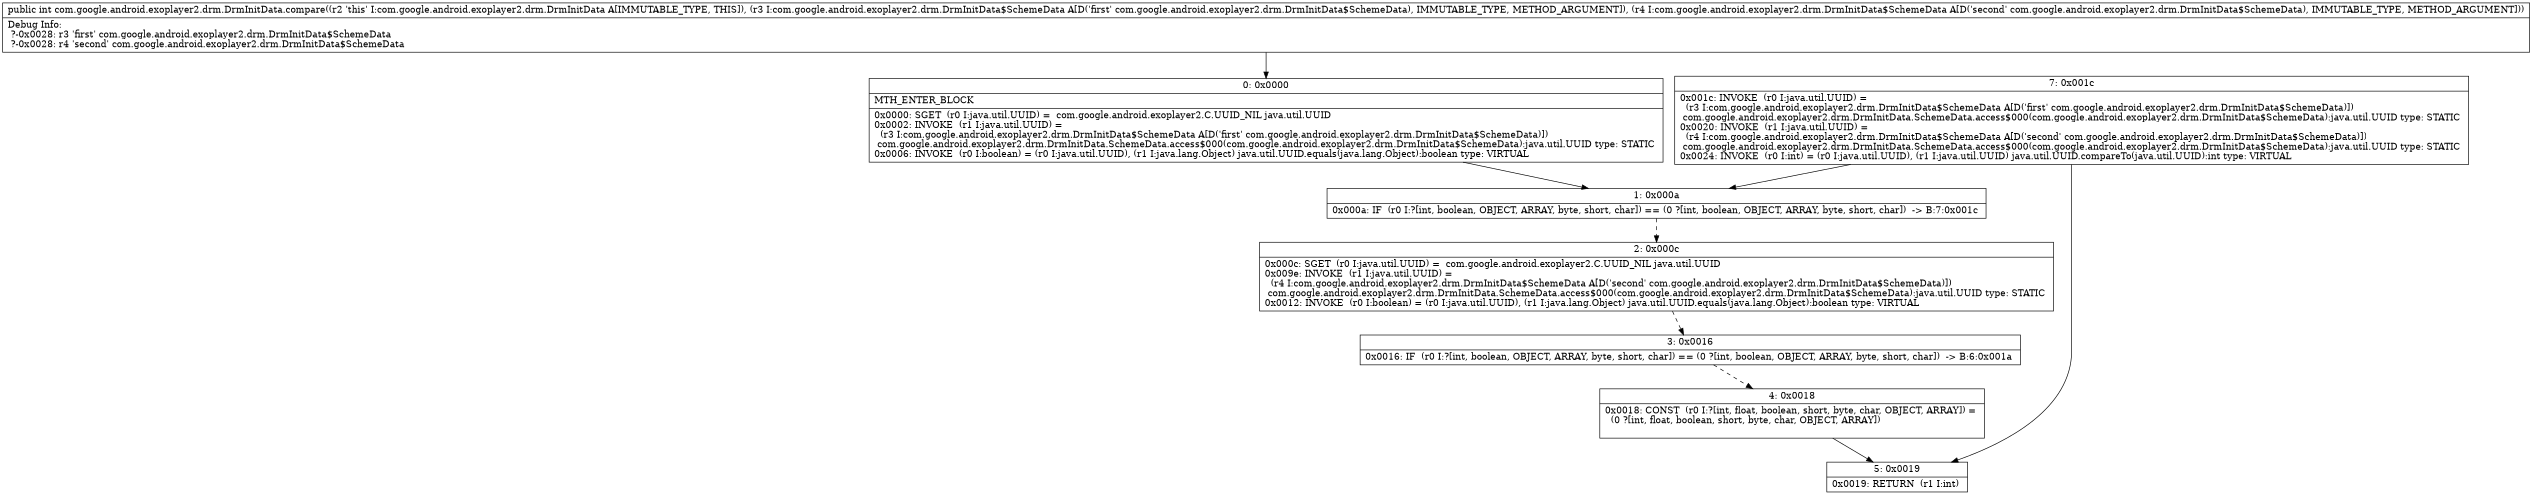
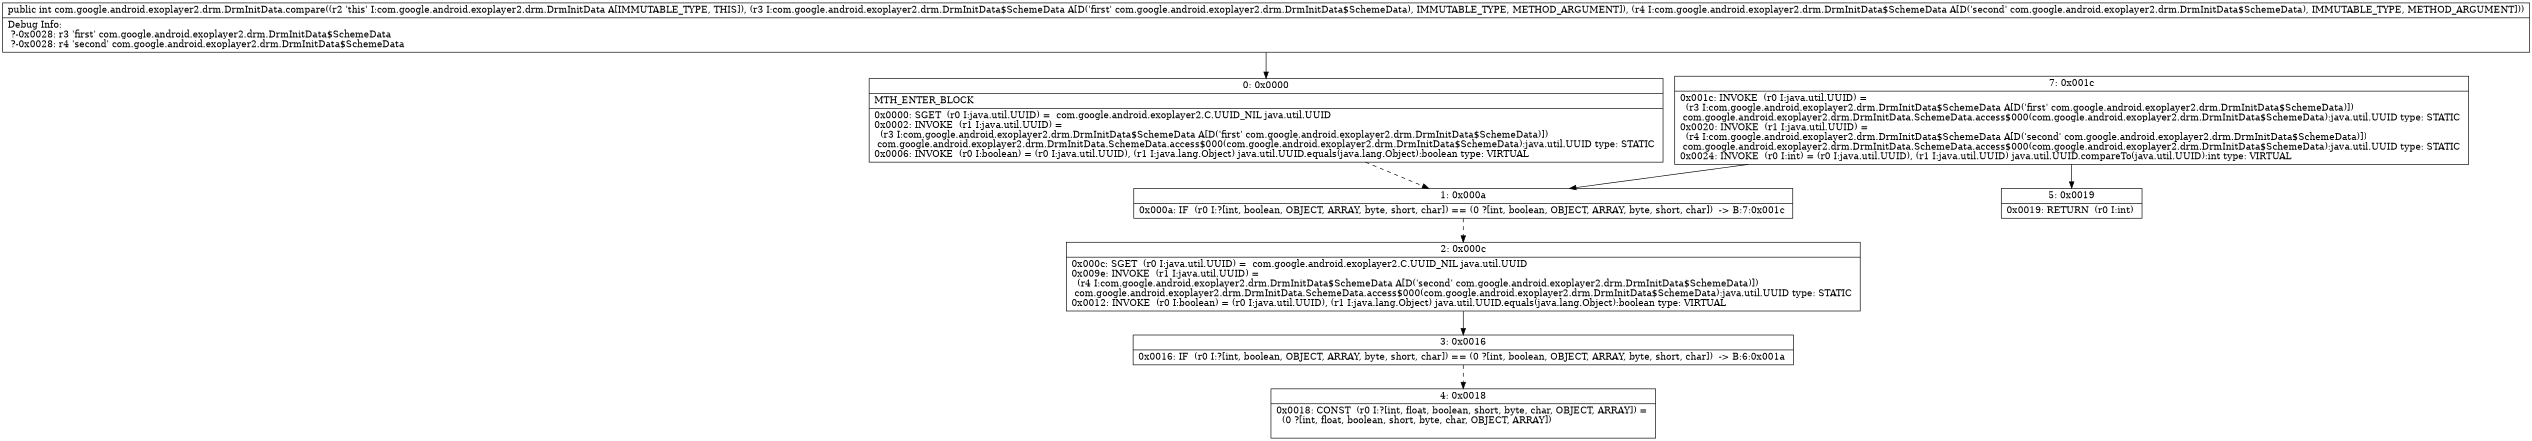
(1522, 175) -> (1394, 174)
(1677, 320) -> (1463, 320)
(1850, 448) -> none
(1897, 484) -> (2072, 210)
